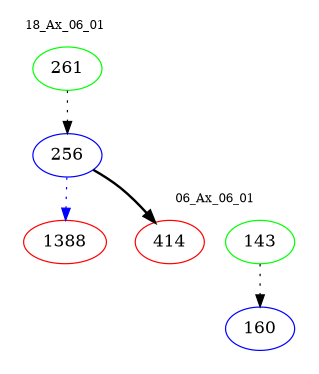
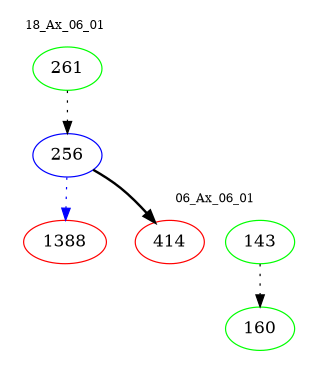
(260, 329) -> (260, 329)
